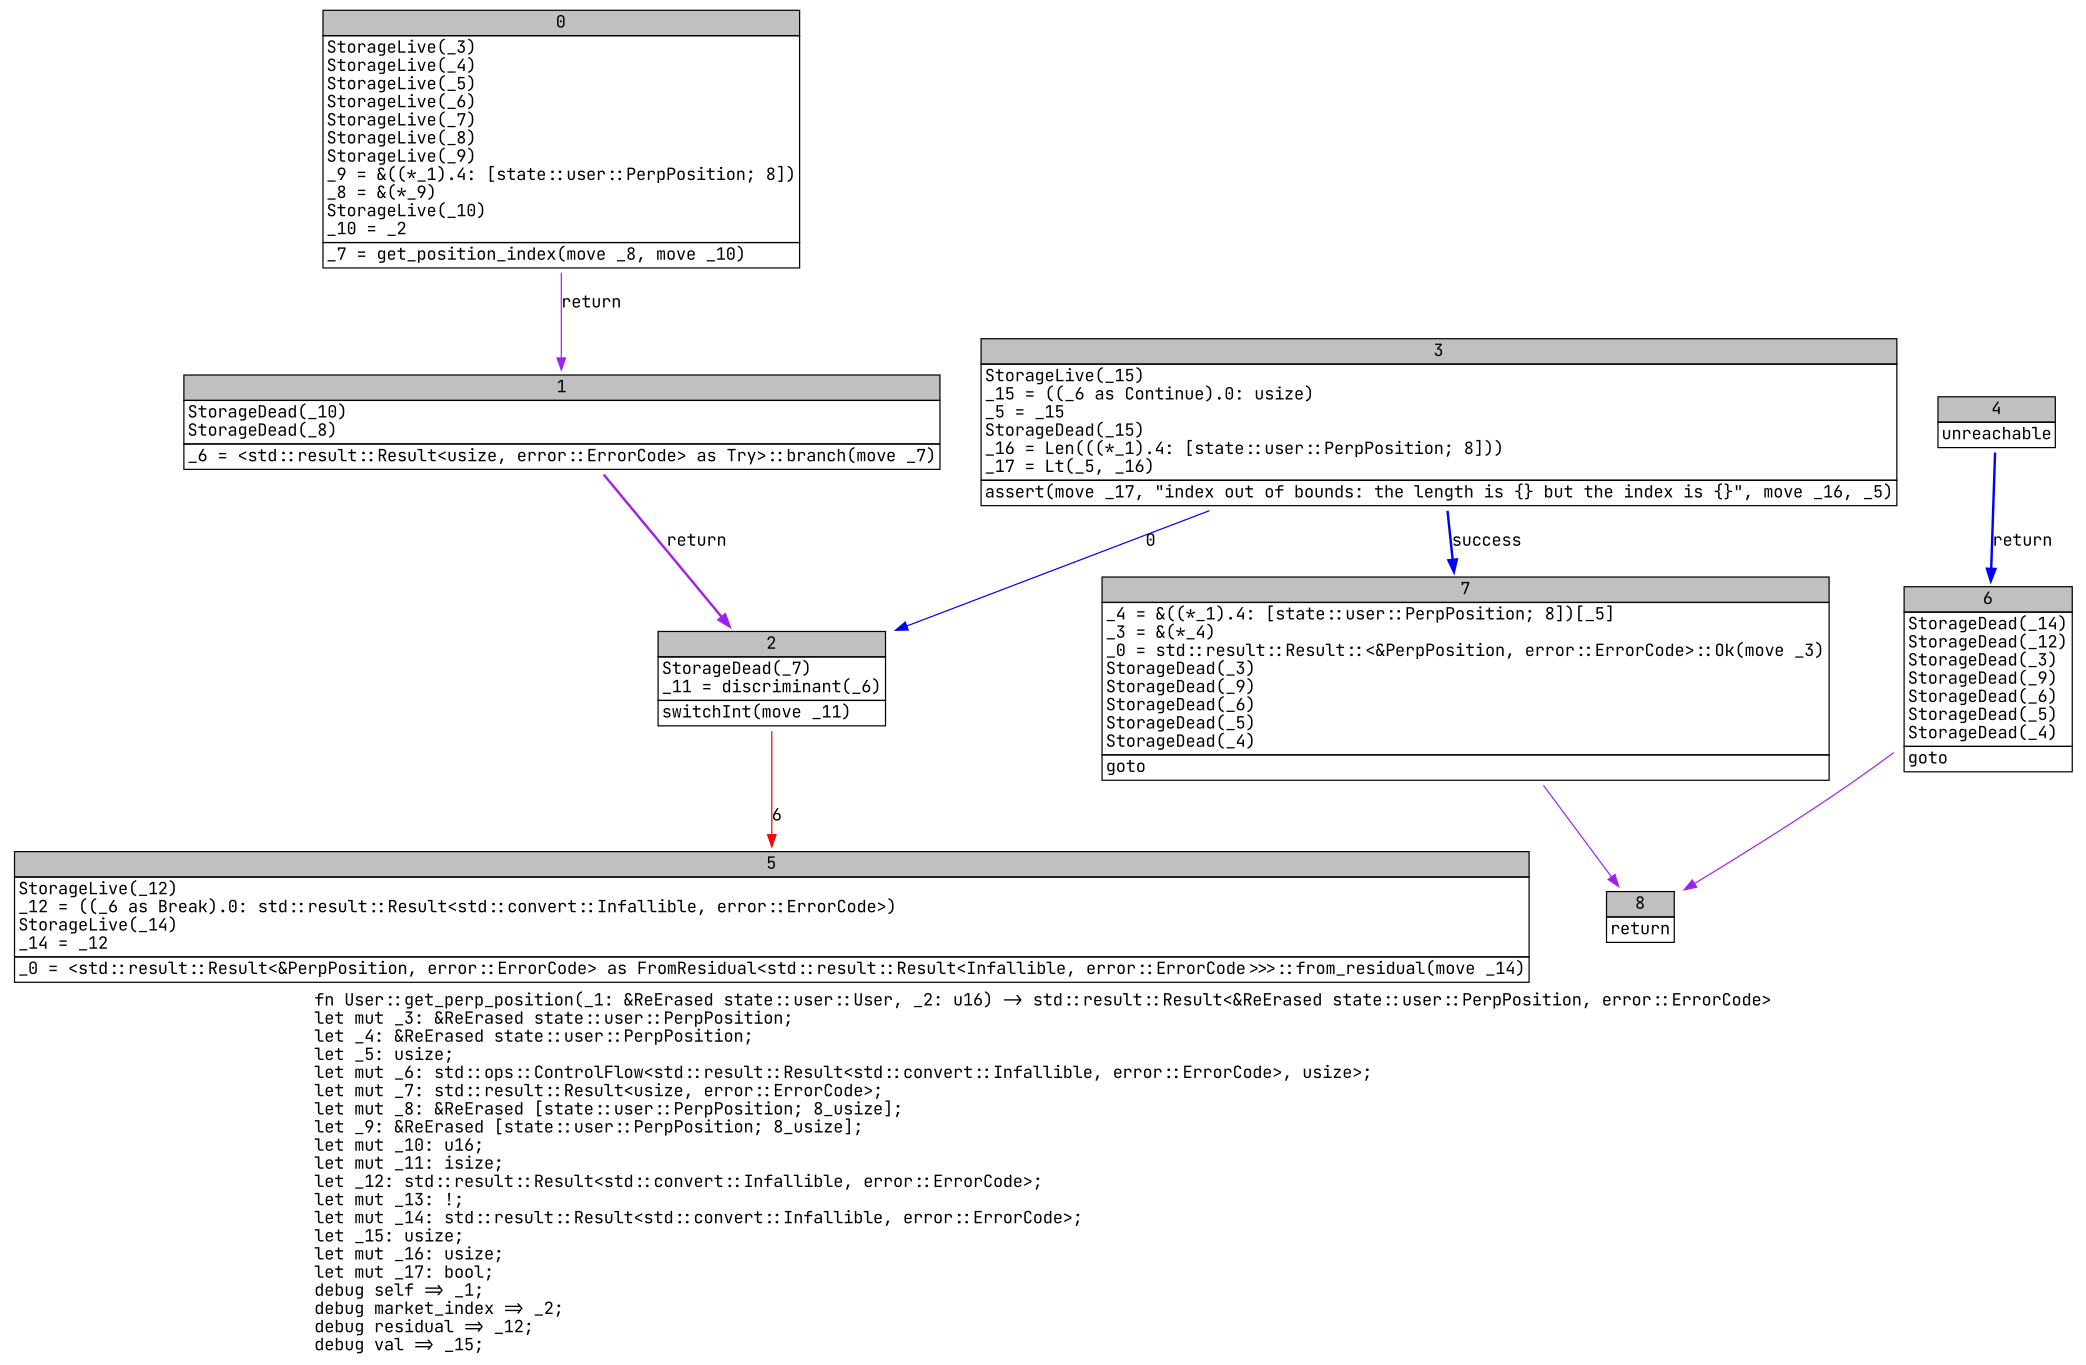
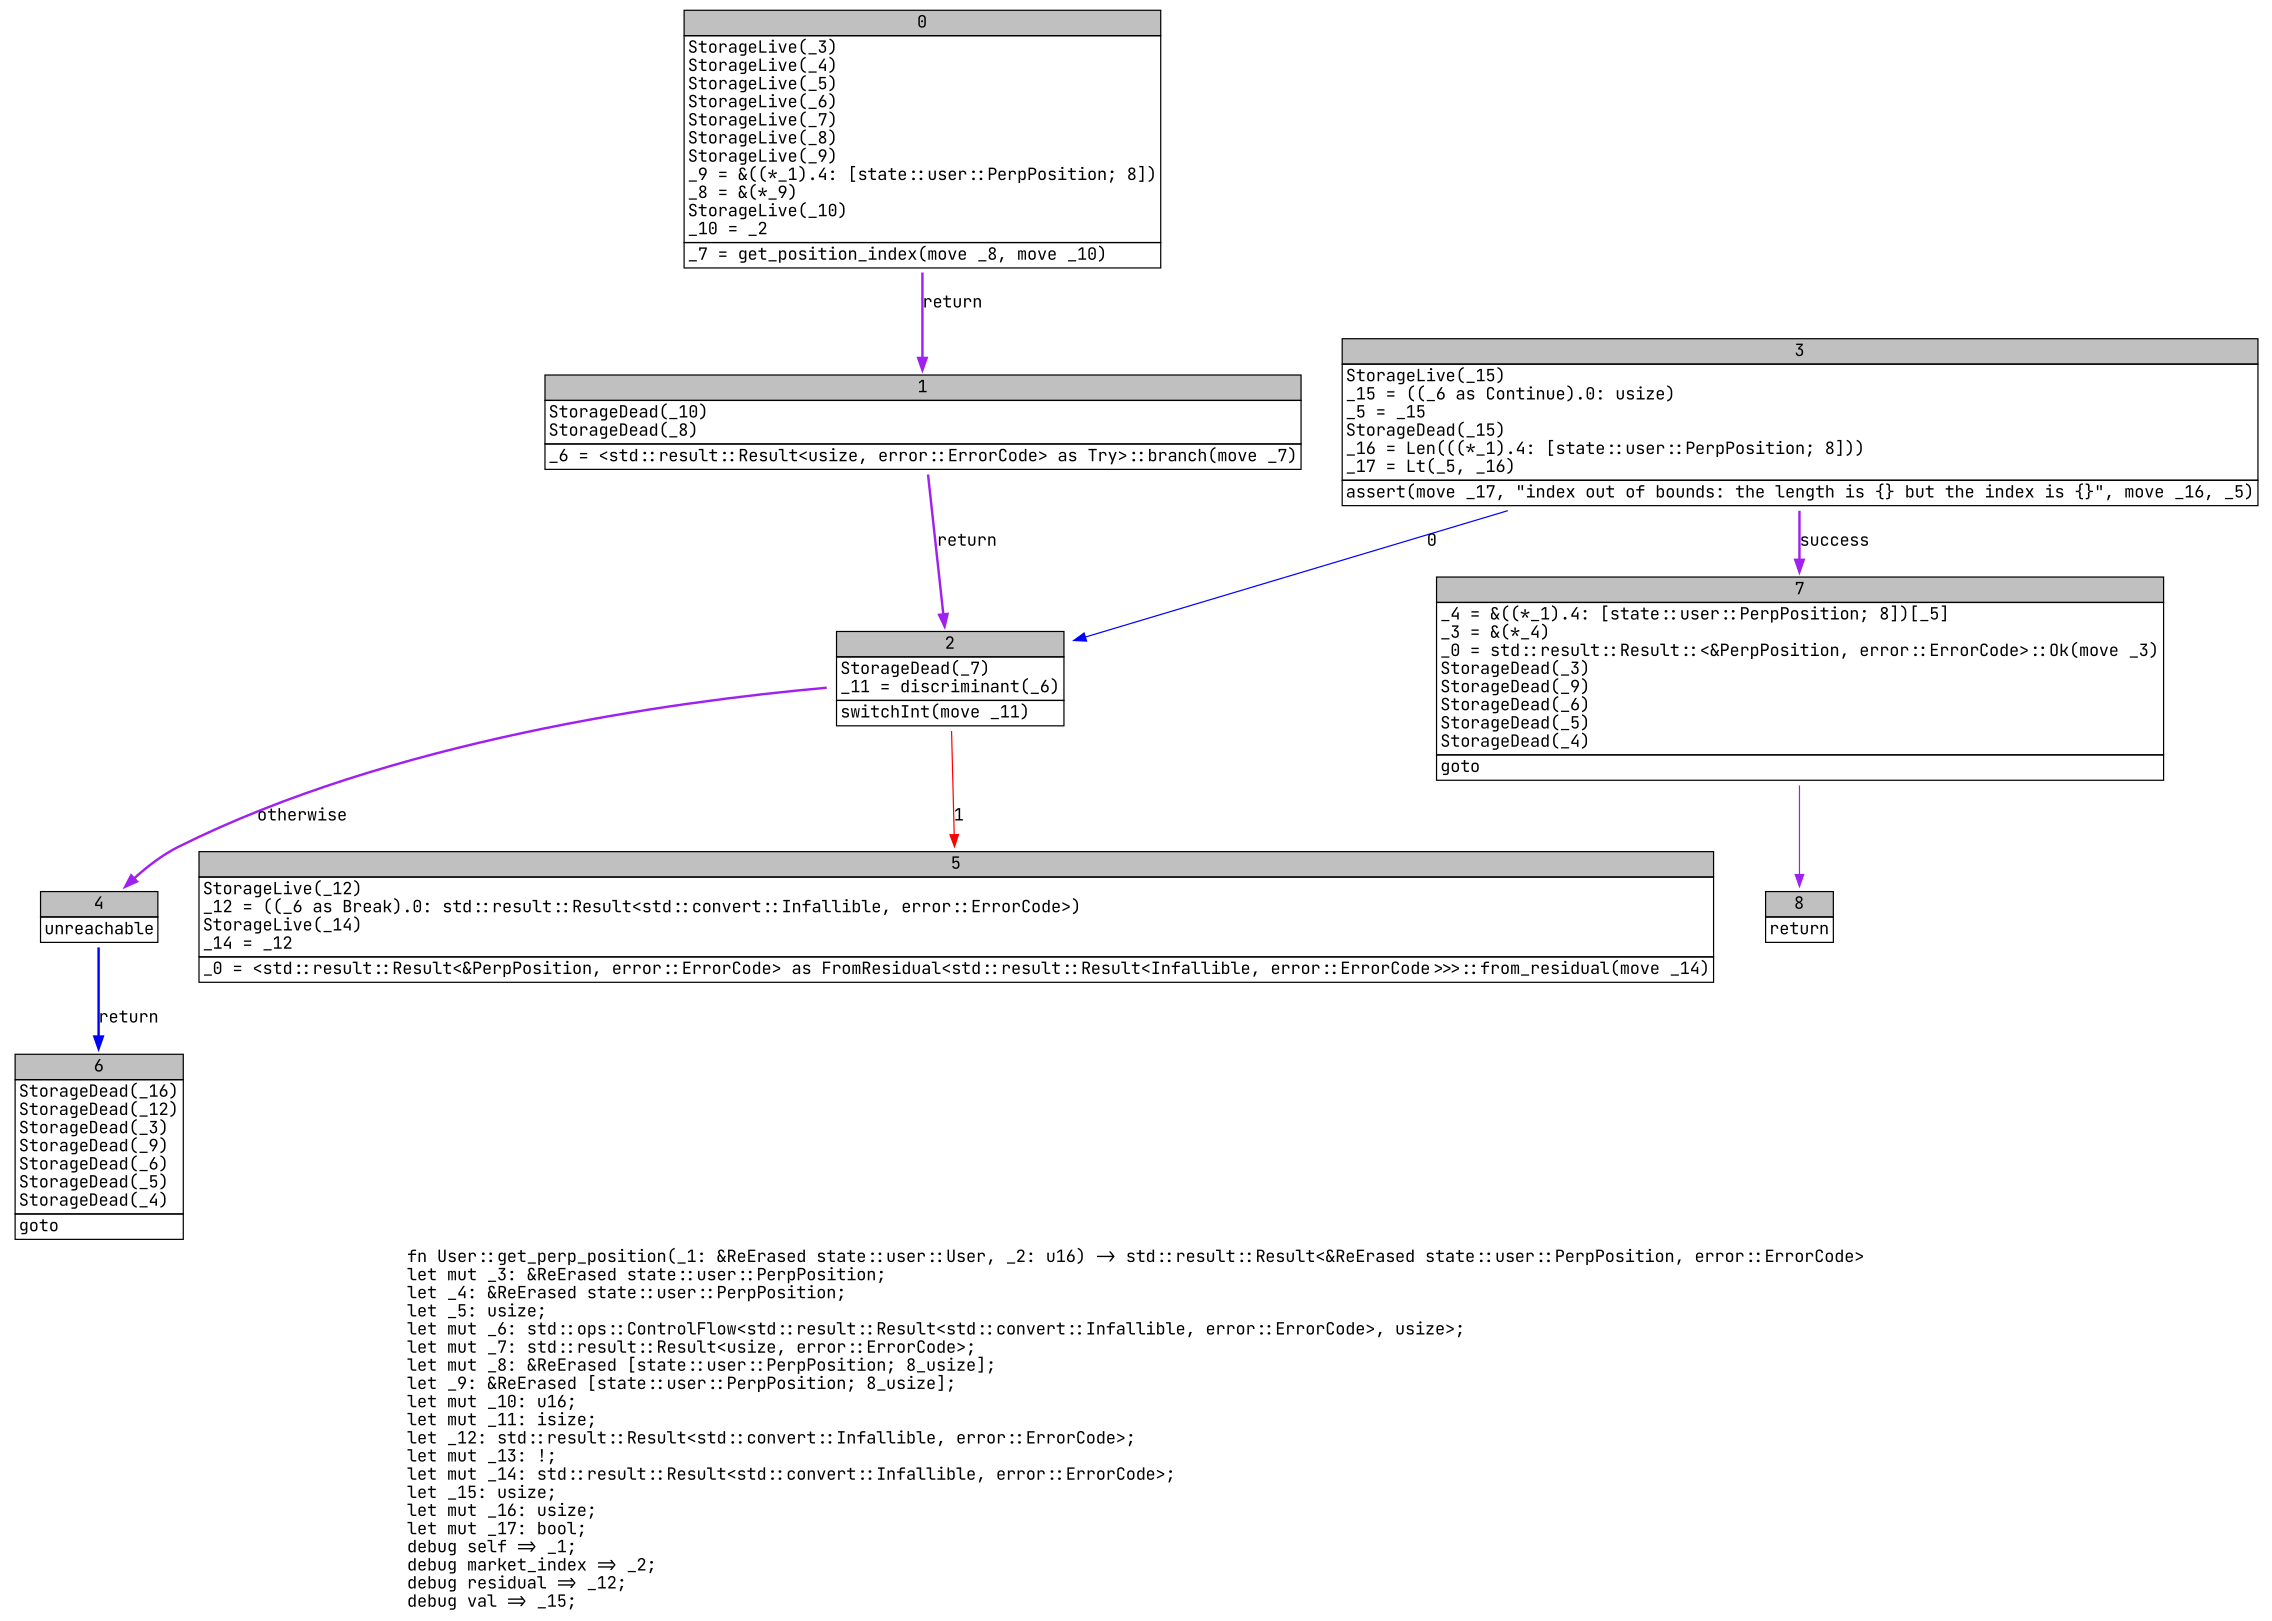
(561, 315) -> (922, 315)
(1450, 535) -> (1799, 535)
(1988, 624) -> (99, 1092)
none -> (469, 746)
(777, 816) -> (959, 816)
(1796, 820) -> none
